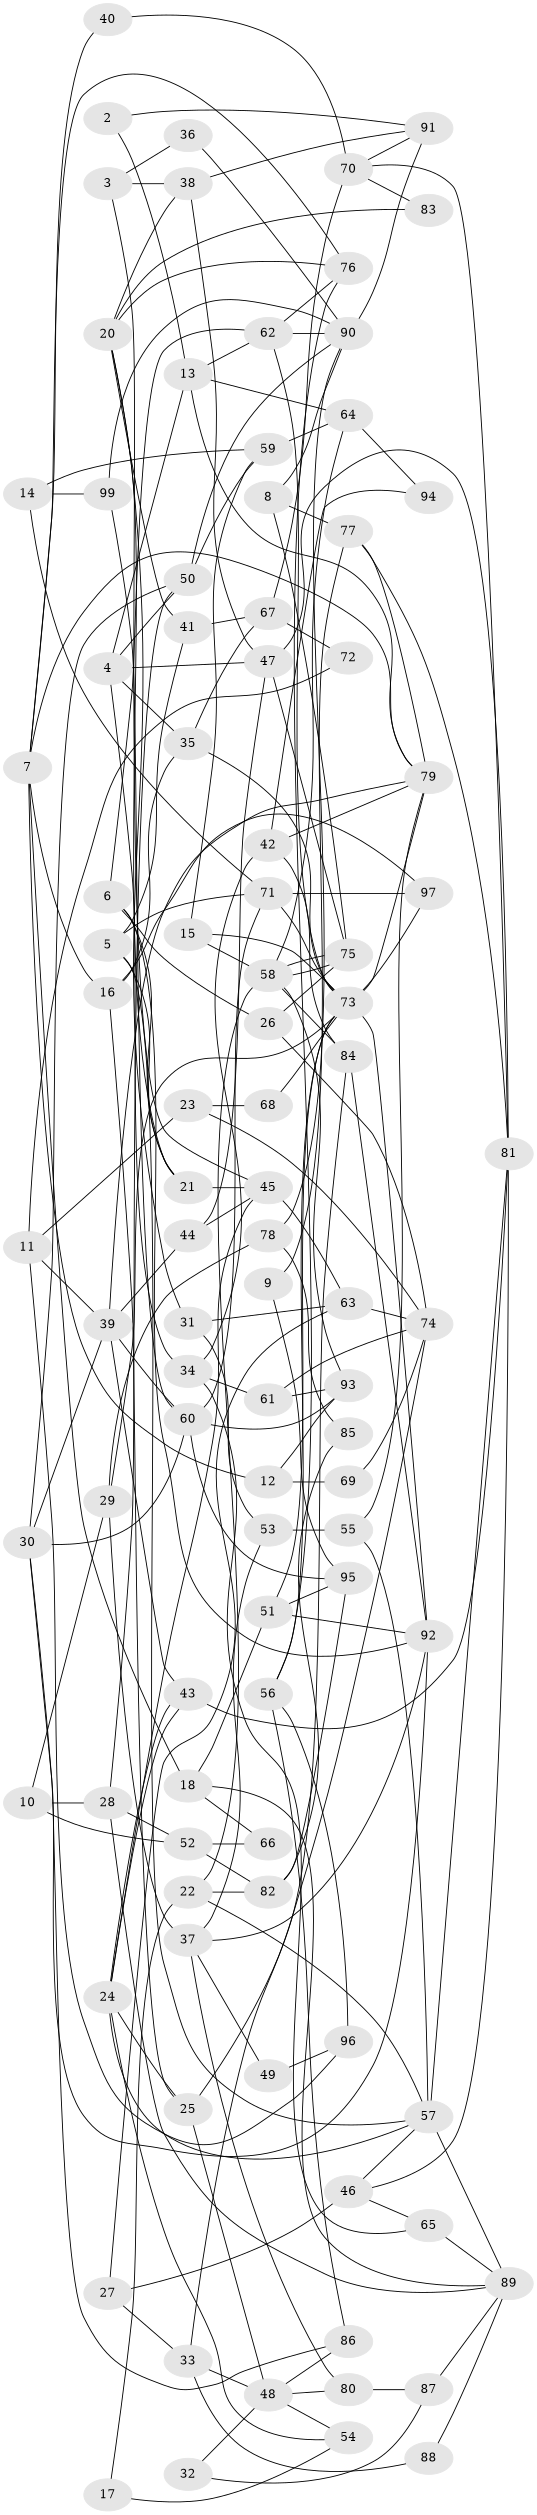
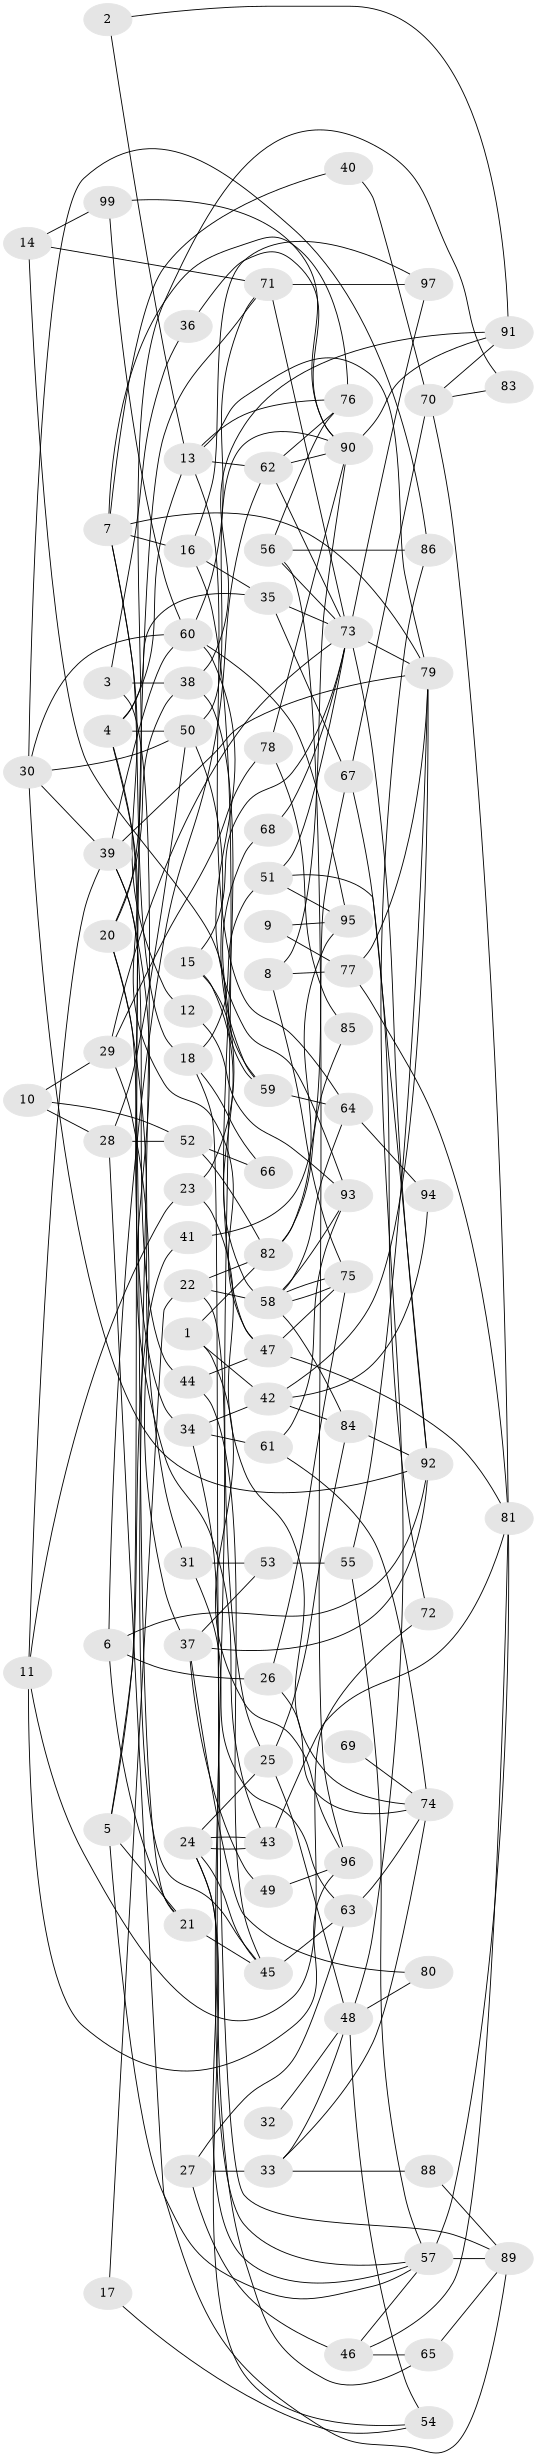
(213, 266) -> (268, 407)
(148, 545) -> none
none -> (188, 1334)
(309, 1482) -> none
(429, 2390) -> none
